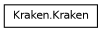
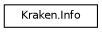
(51, 16) -> (51, 16)
